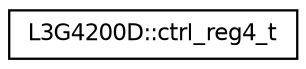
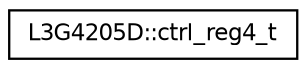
(153, 35) -> (153, 35)
